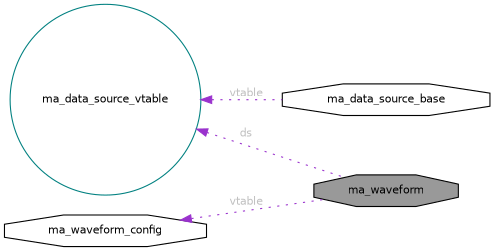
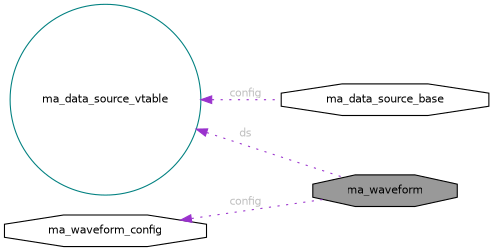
(245, 94) -> (244, 94)
(245, 202) -> (244, 202)
